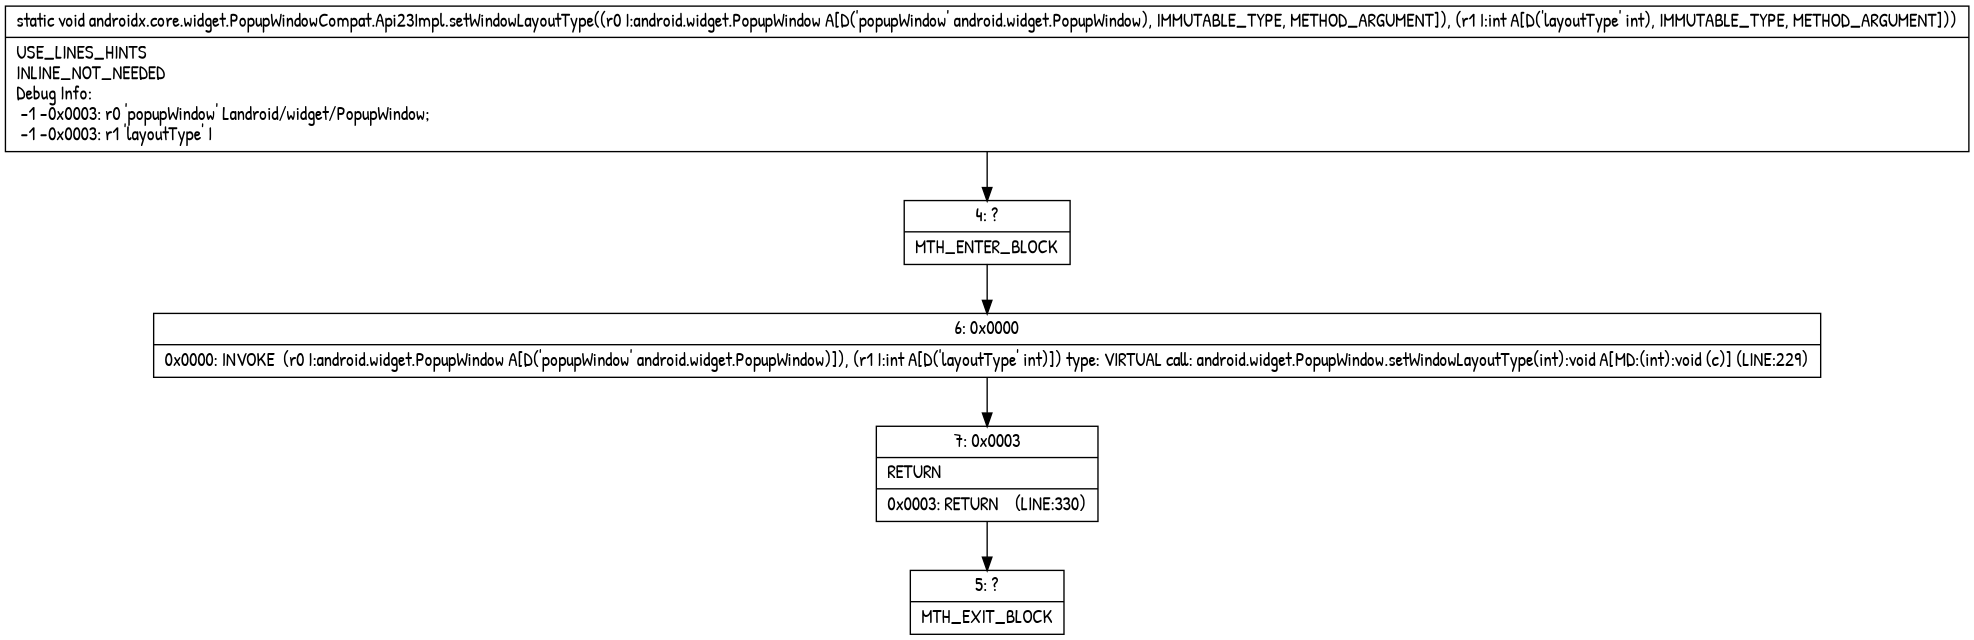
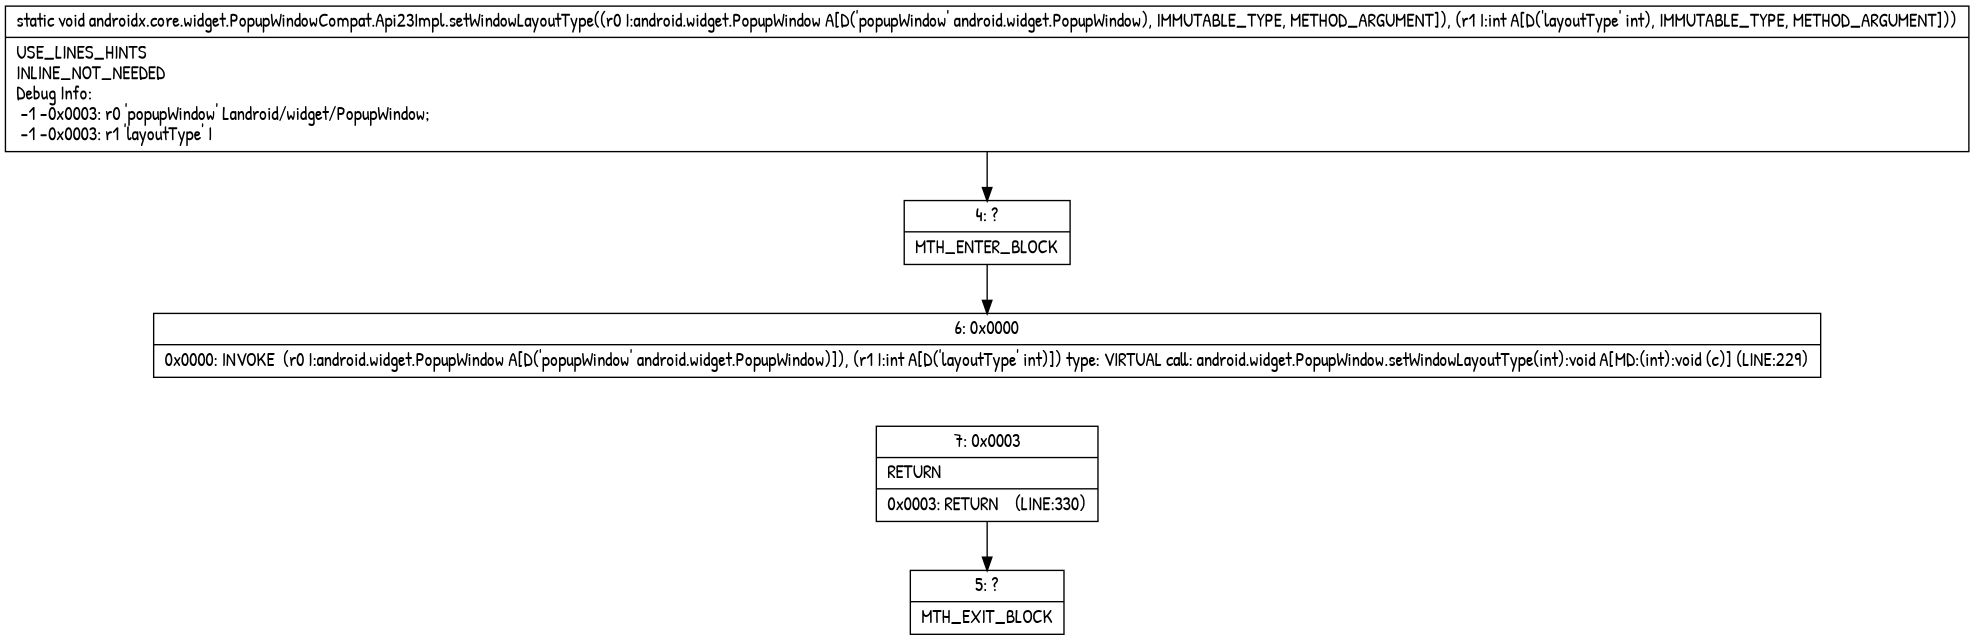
(987, 395) -> none
